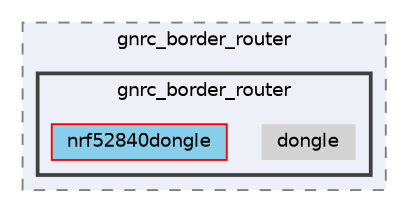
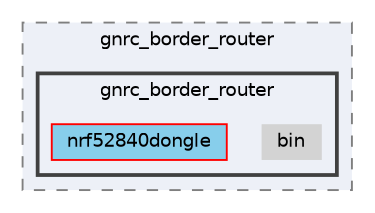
(309, 142) -> (292, 142)
